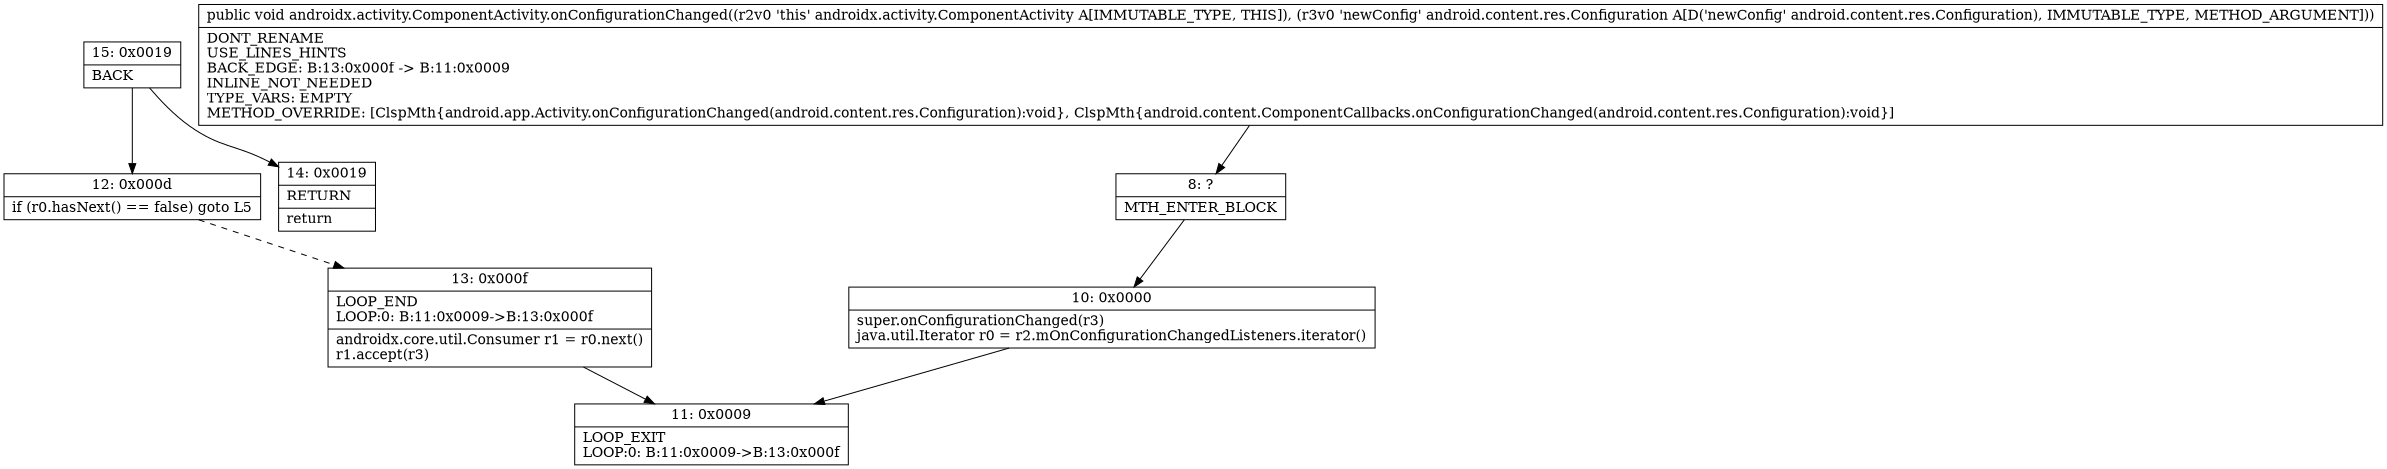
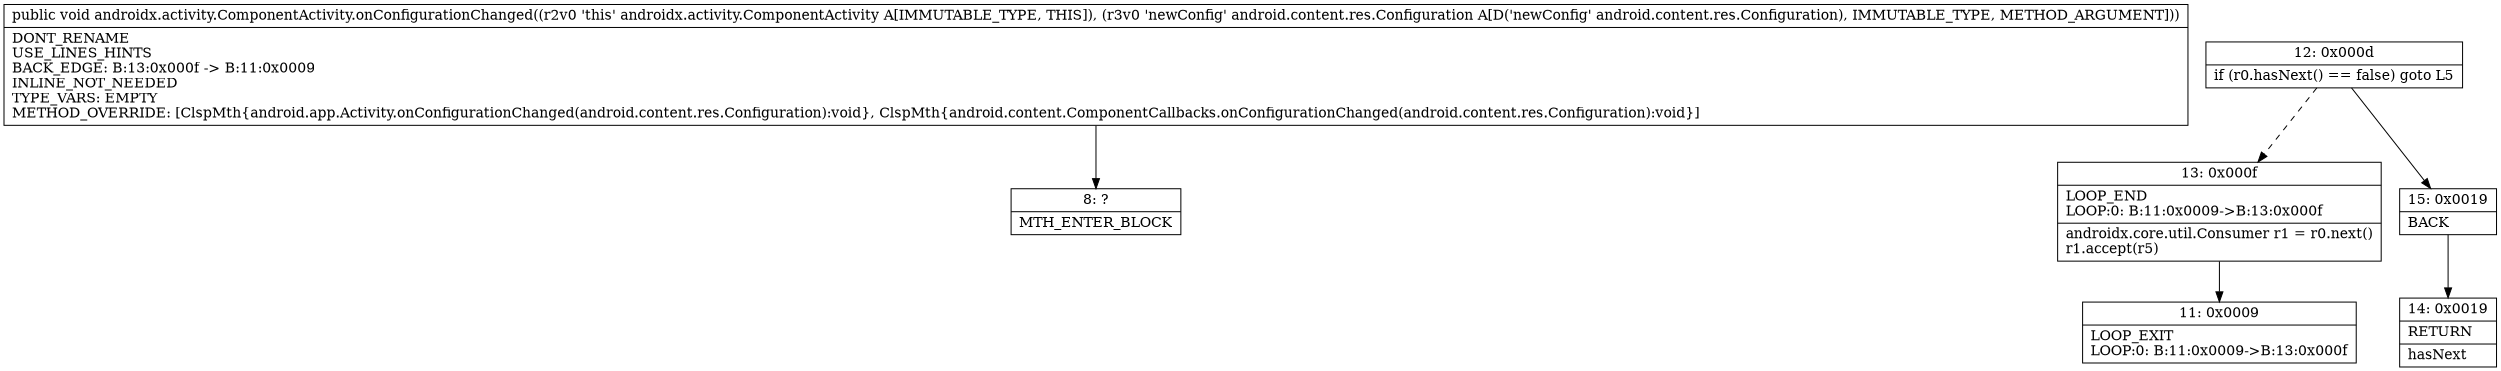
(132, 126) -> (2388, 134)
(310, 219) -> (2438, 355)
(1112, 318) -> none
(383, 355) -> (2113, 249)
